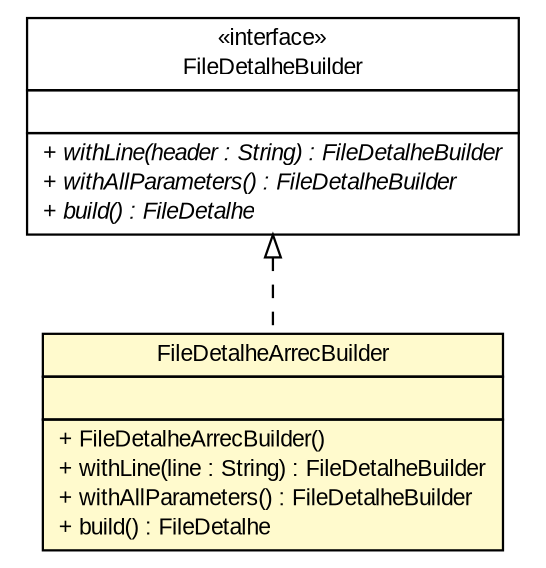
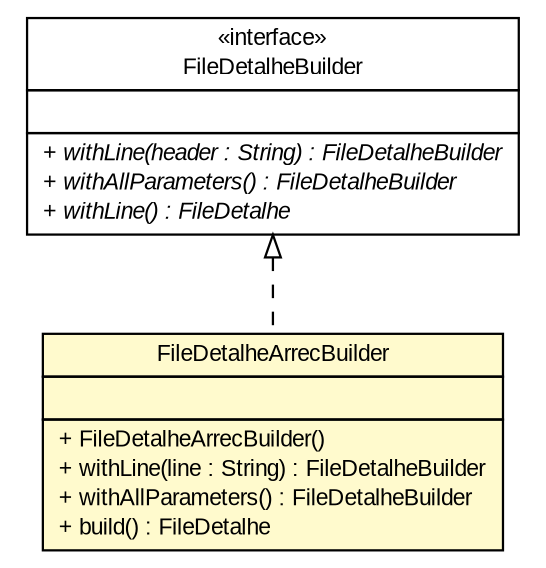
(149, 212) -> (167, 212)
